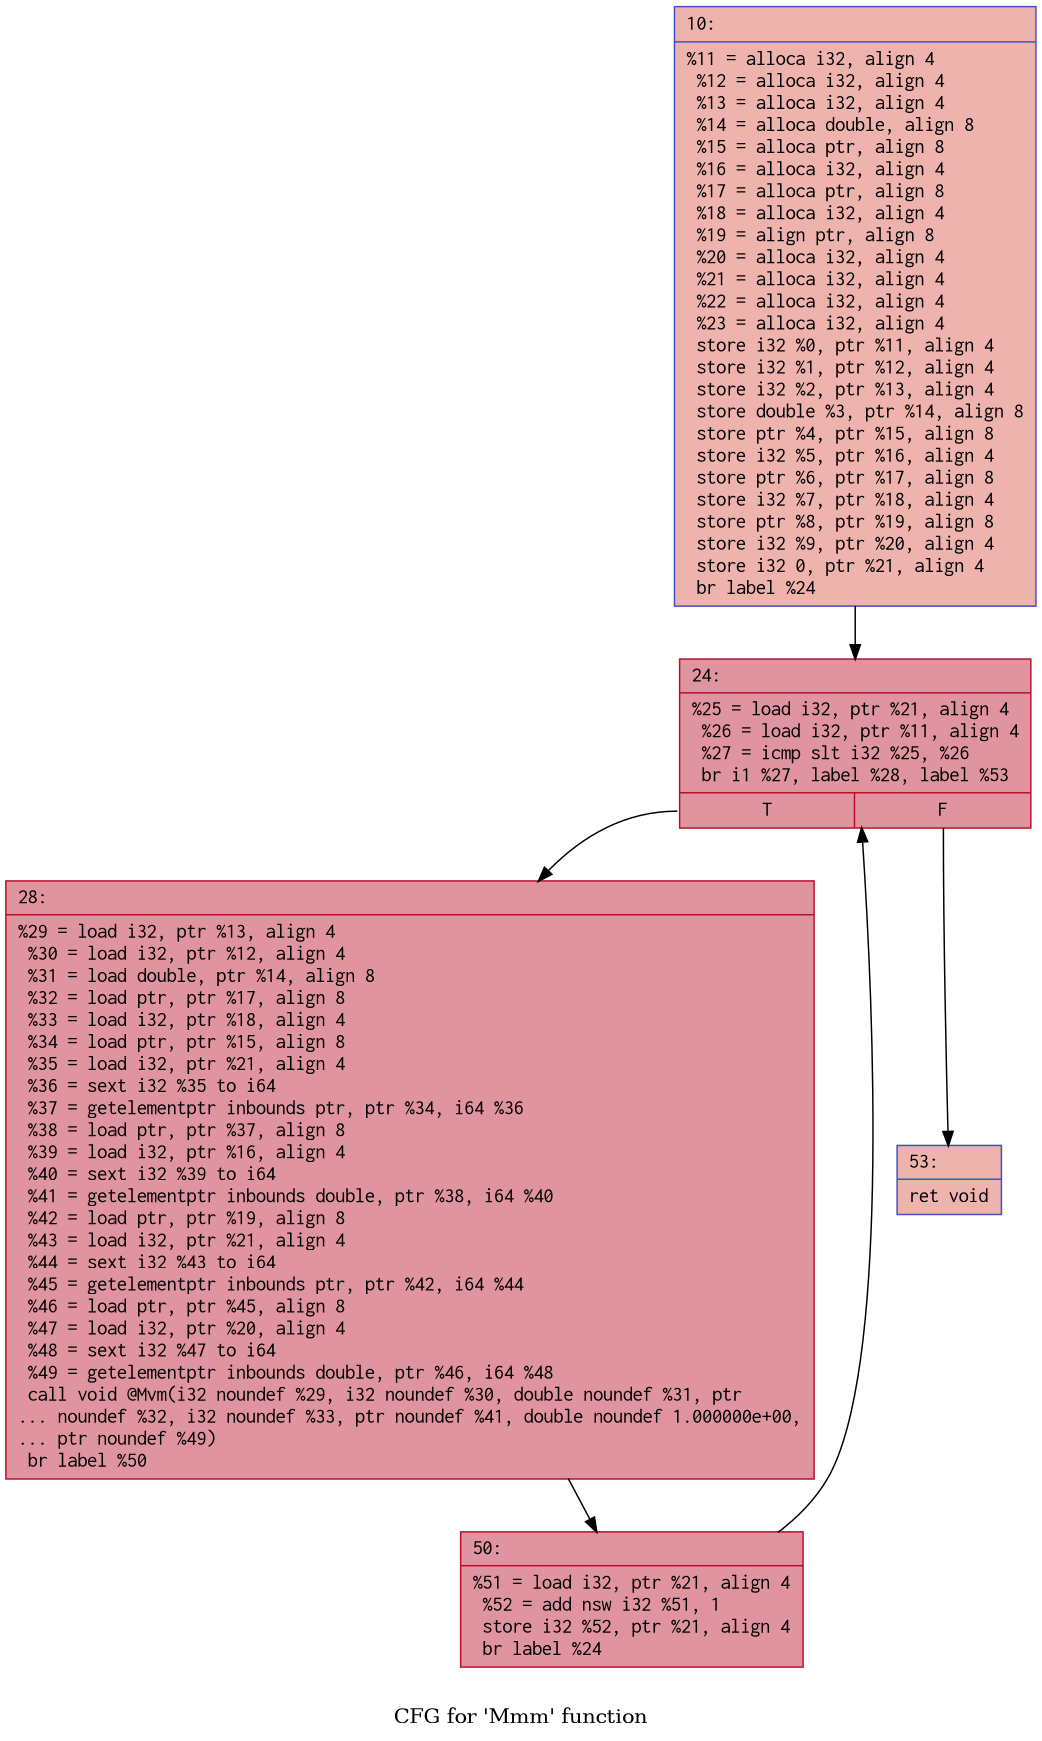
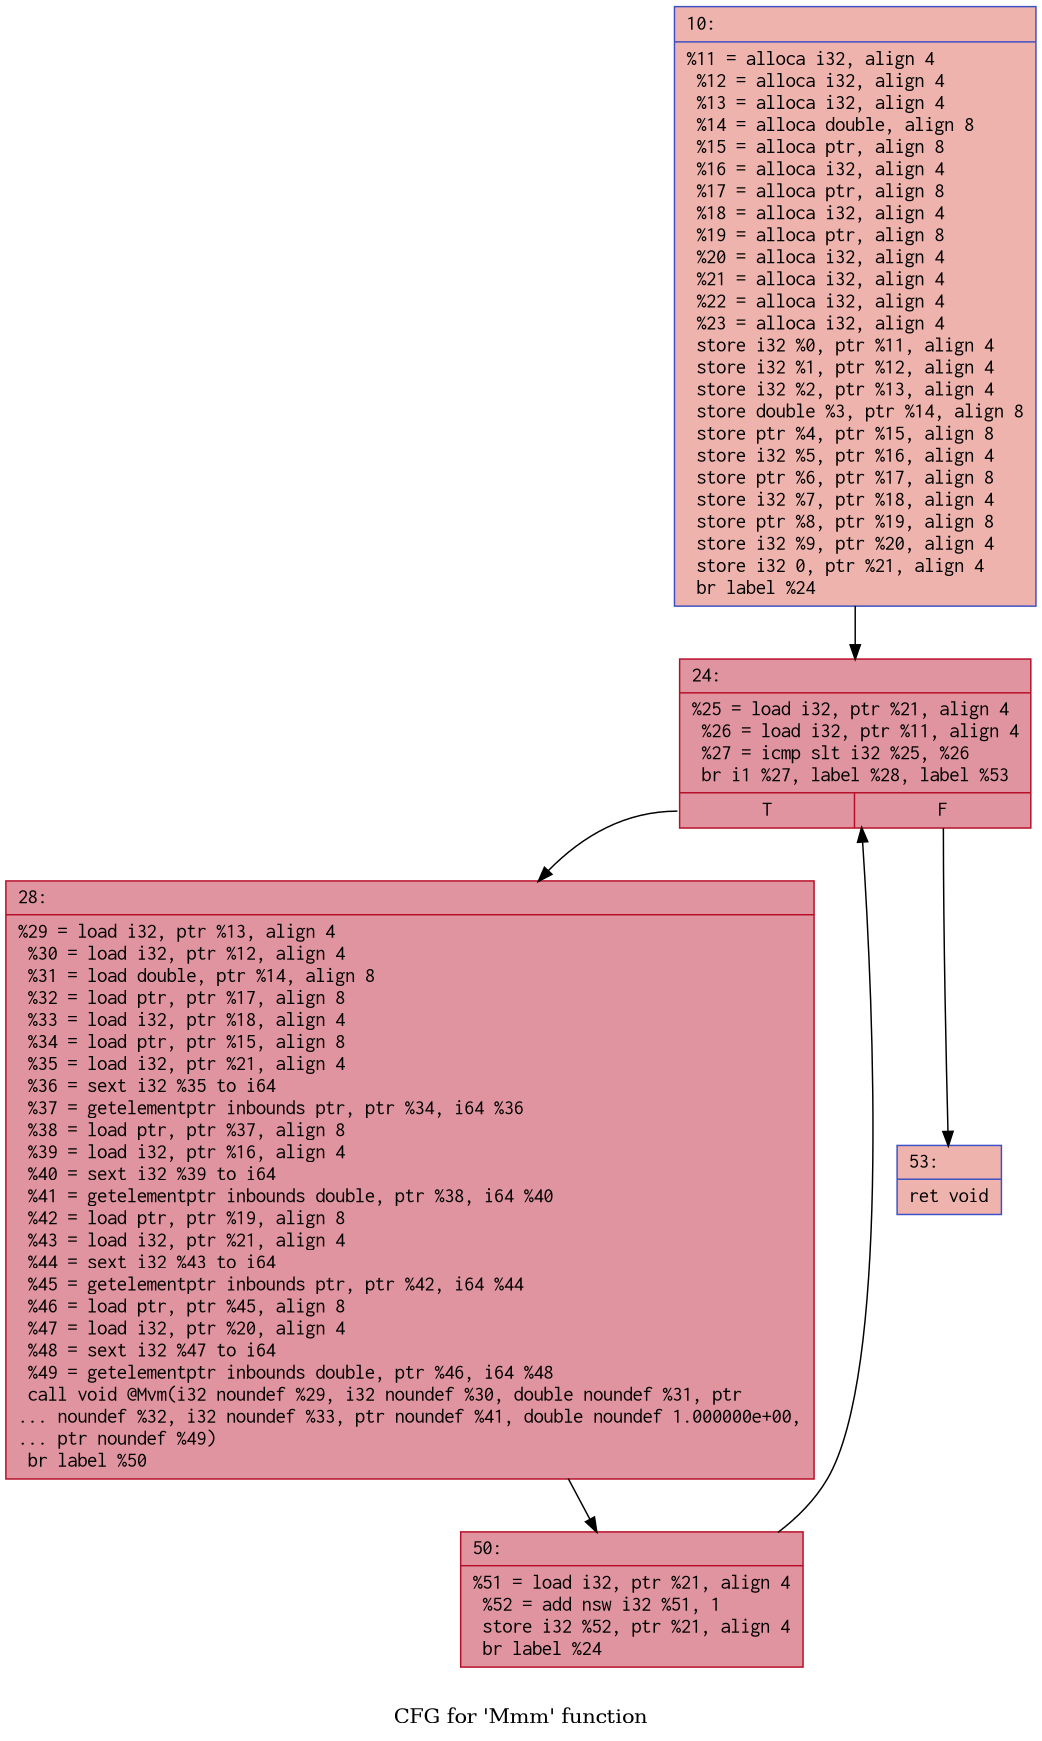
(810, 235) -> (816, 235)
